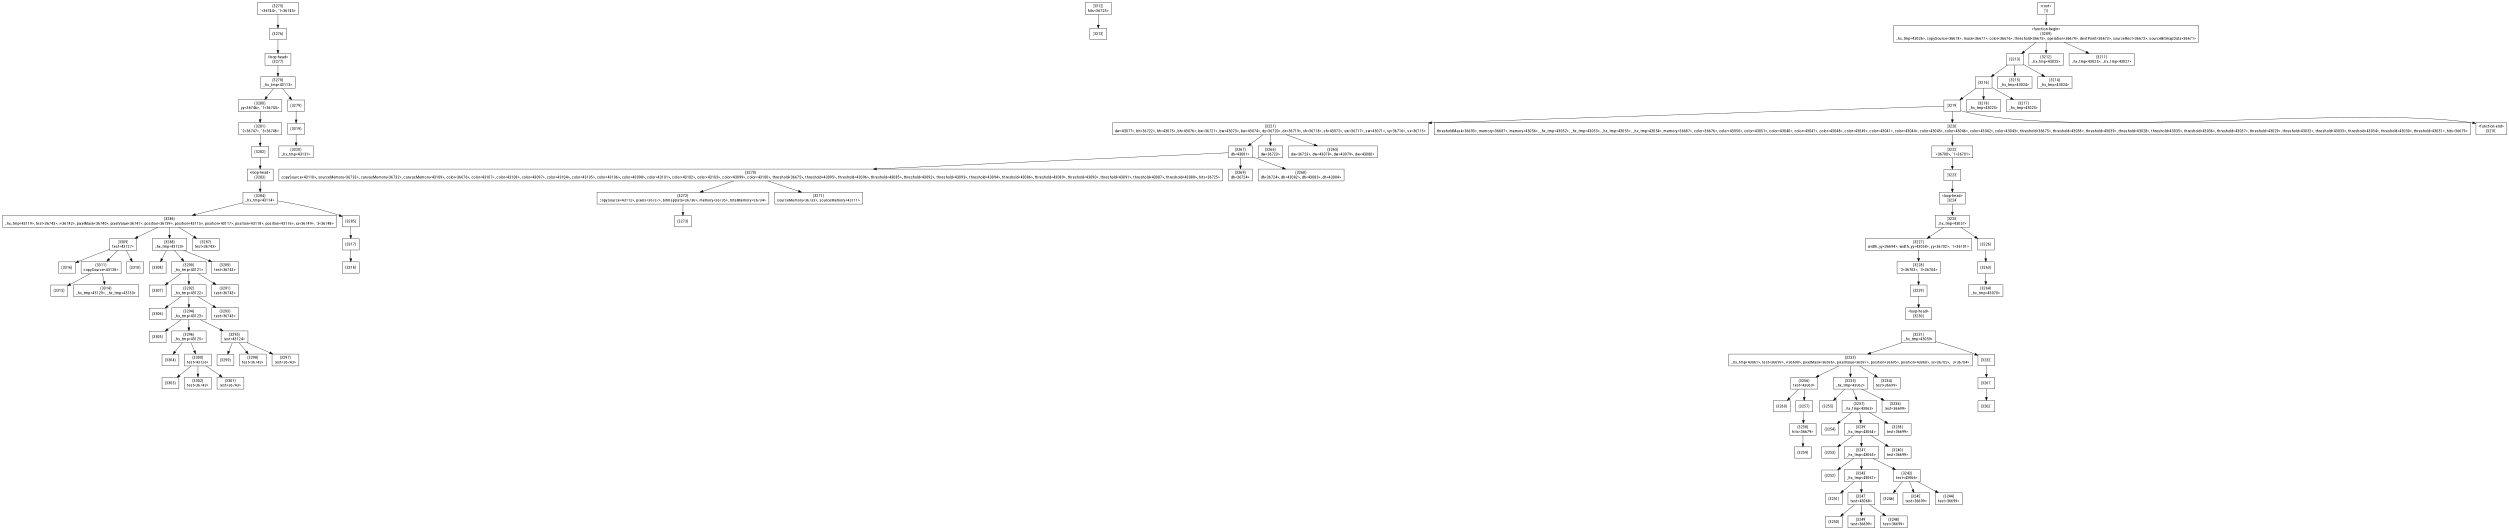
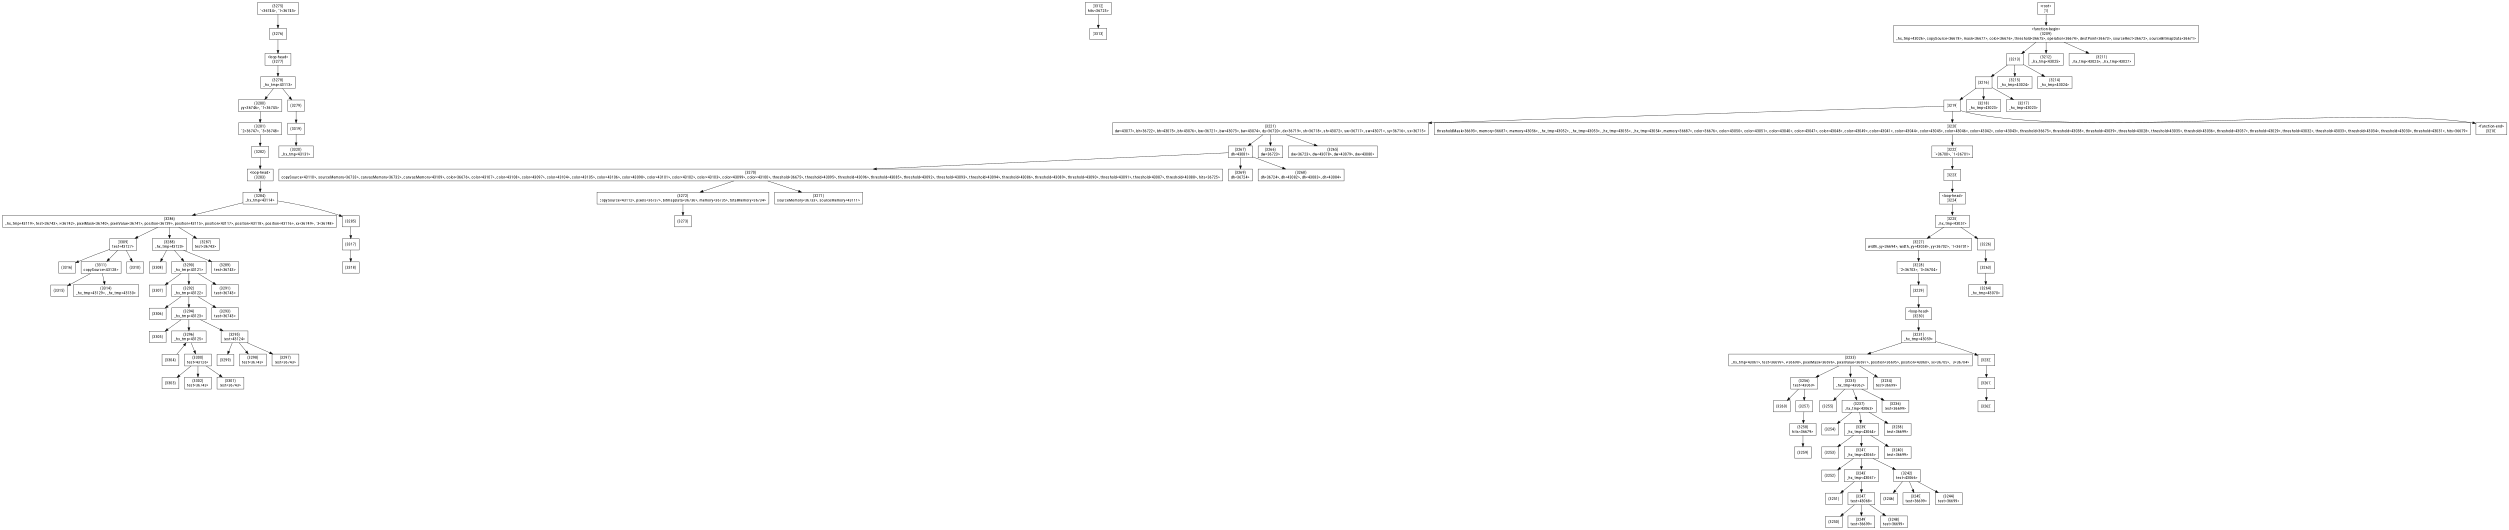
none -> (1919, 324)
(179, 347) -> (181, 350)
